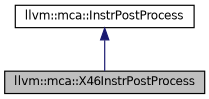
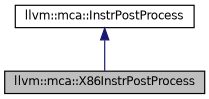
(105, 82) -> (105, 82)
